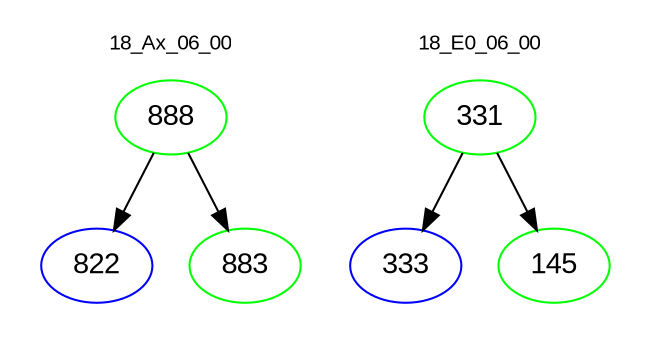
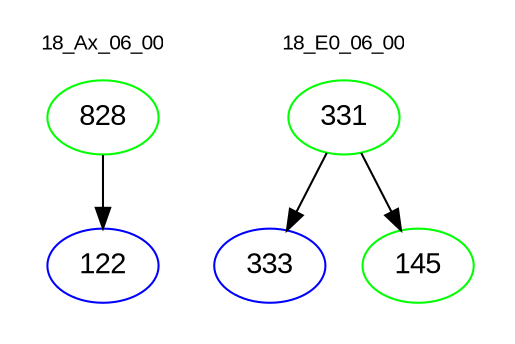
(171, 117) -> (103, 117)
(97, 266) -> (103, 266)
(245, 266) -> none
